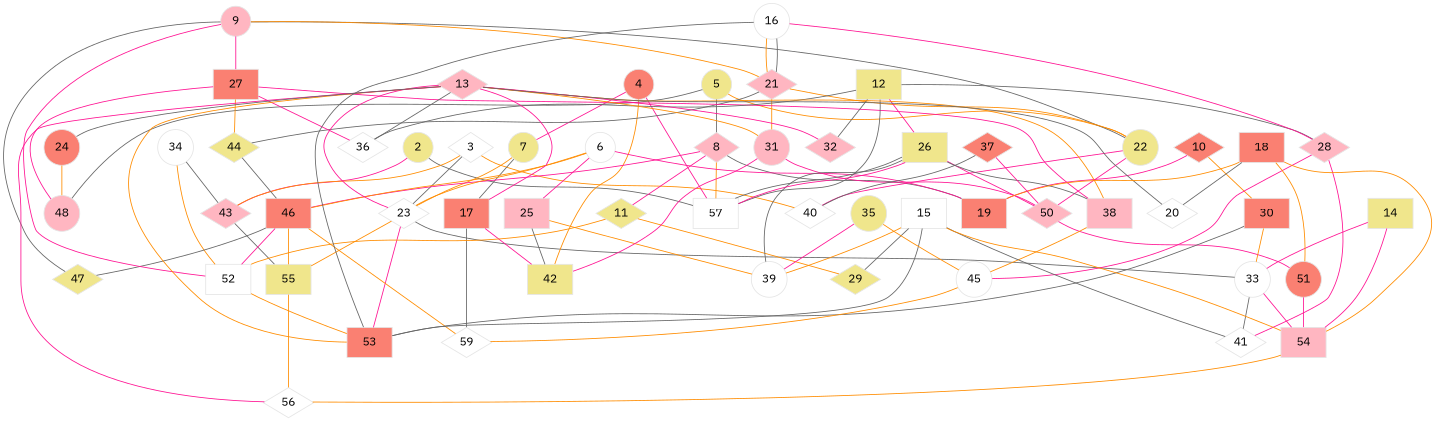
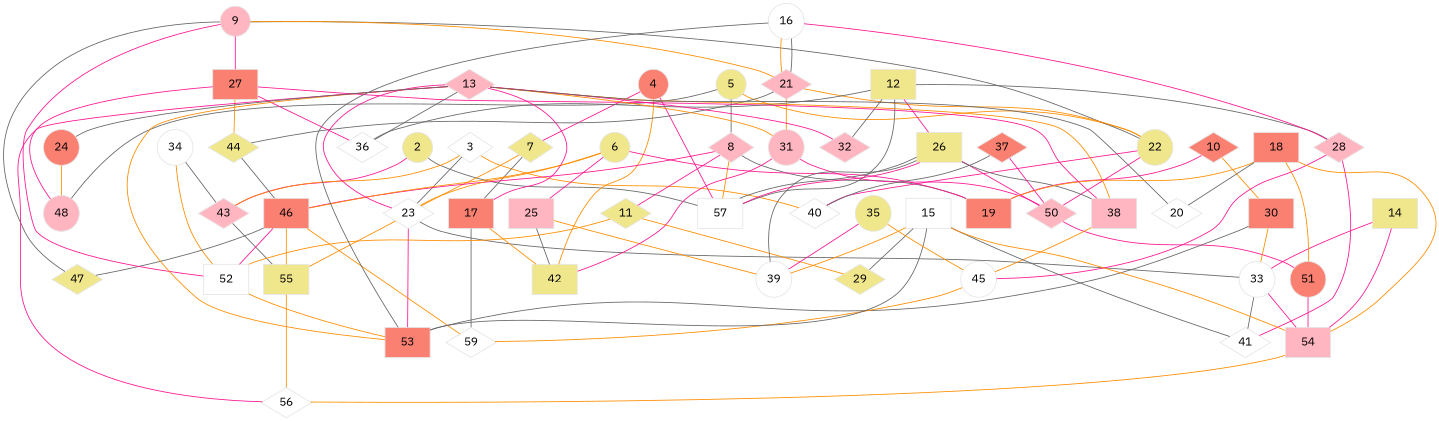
(523, 147) -> (530, 147)
(600, 147) -> (615, 147)
(513, 250) -> (518, 250)
